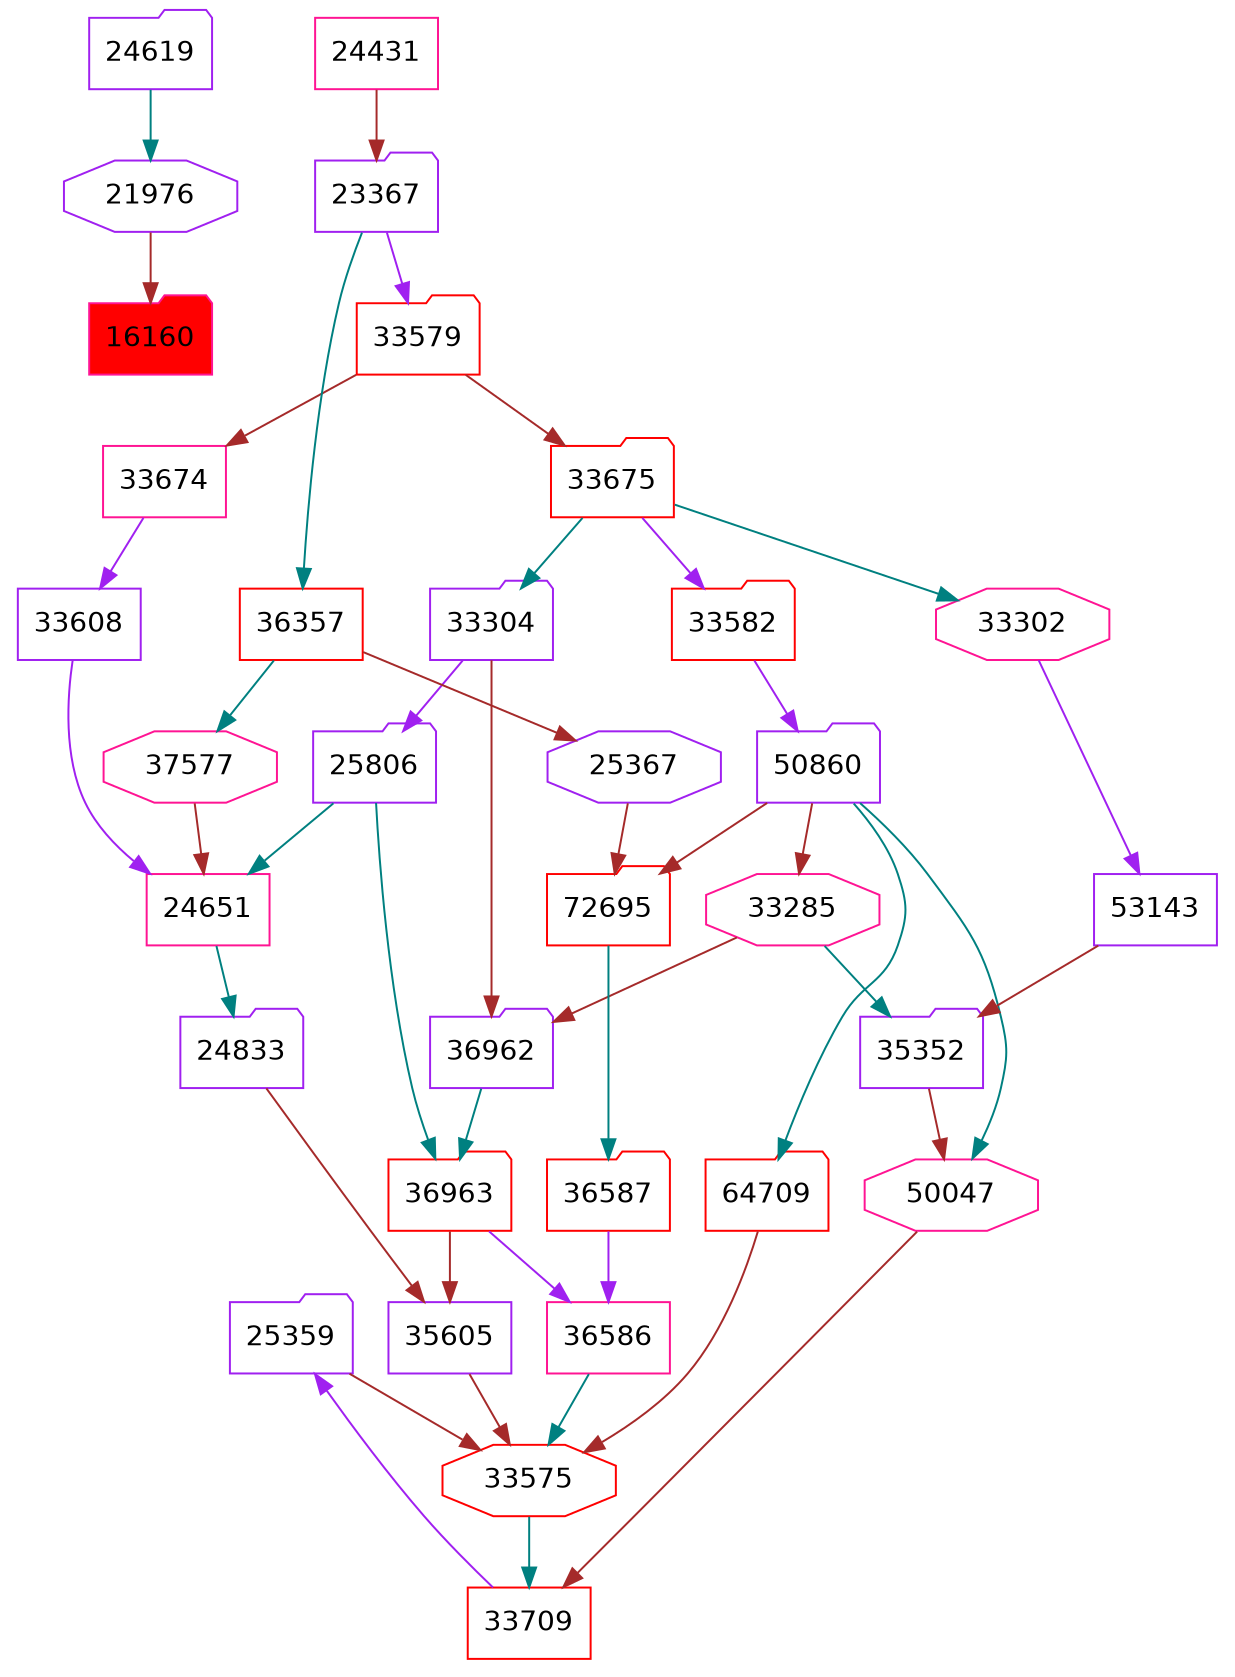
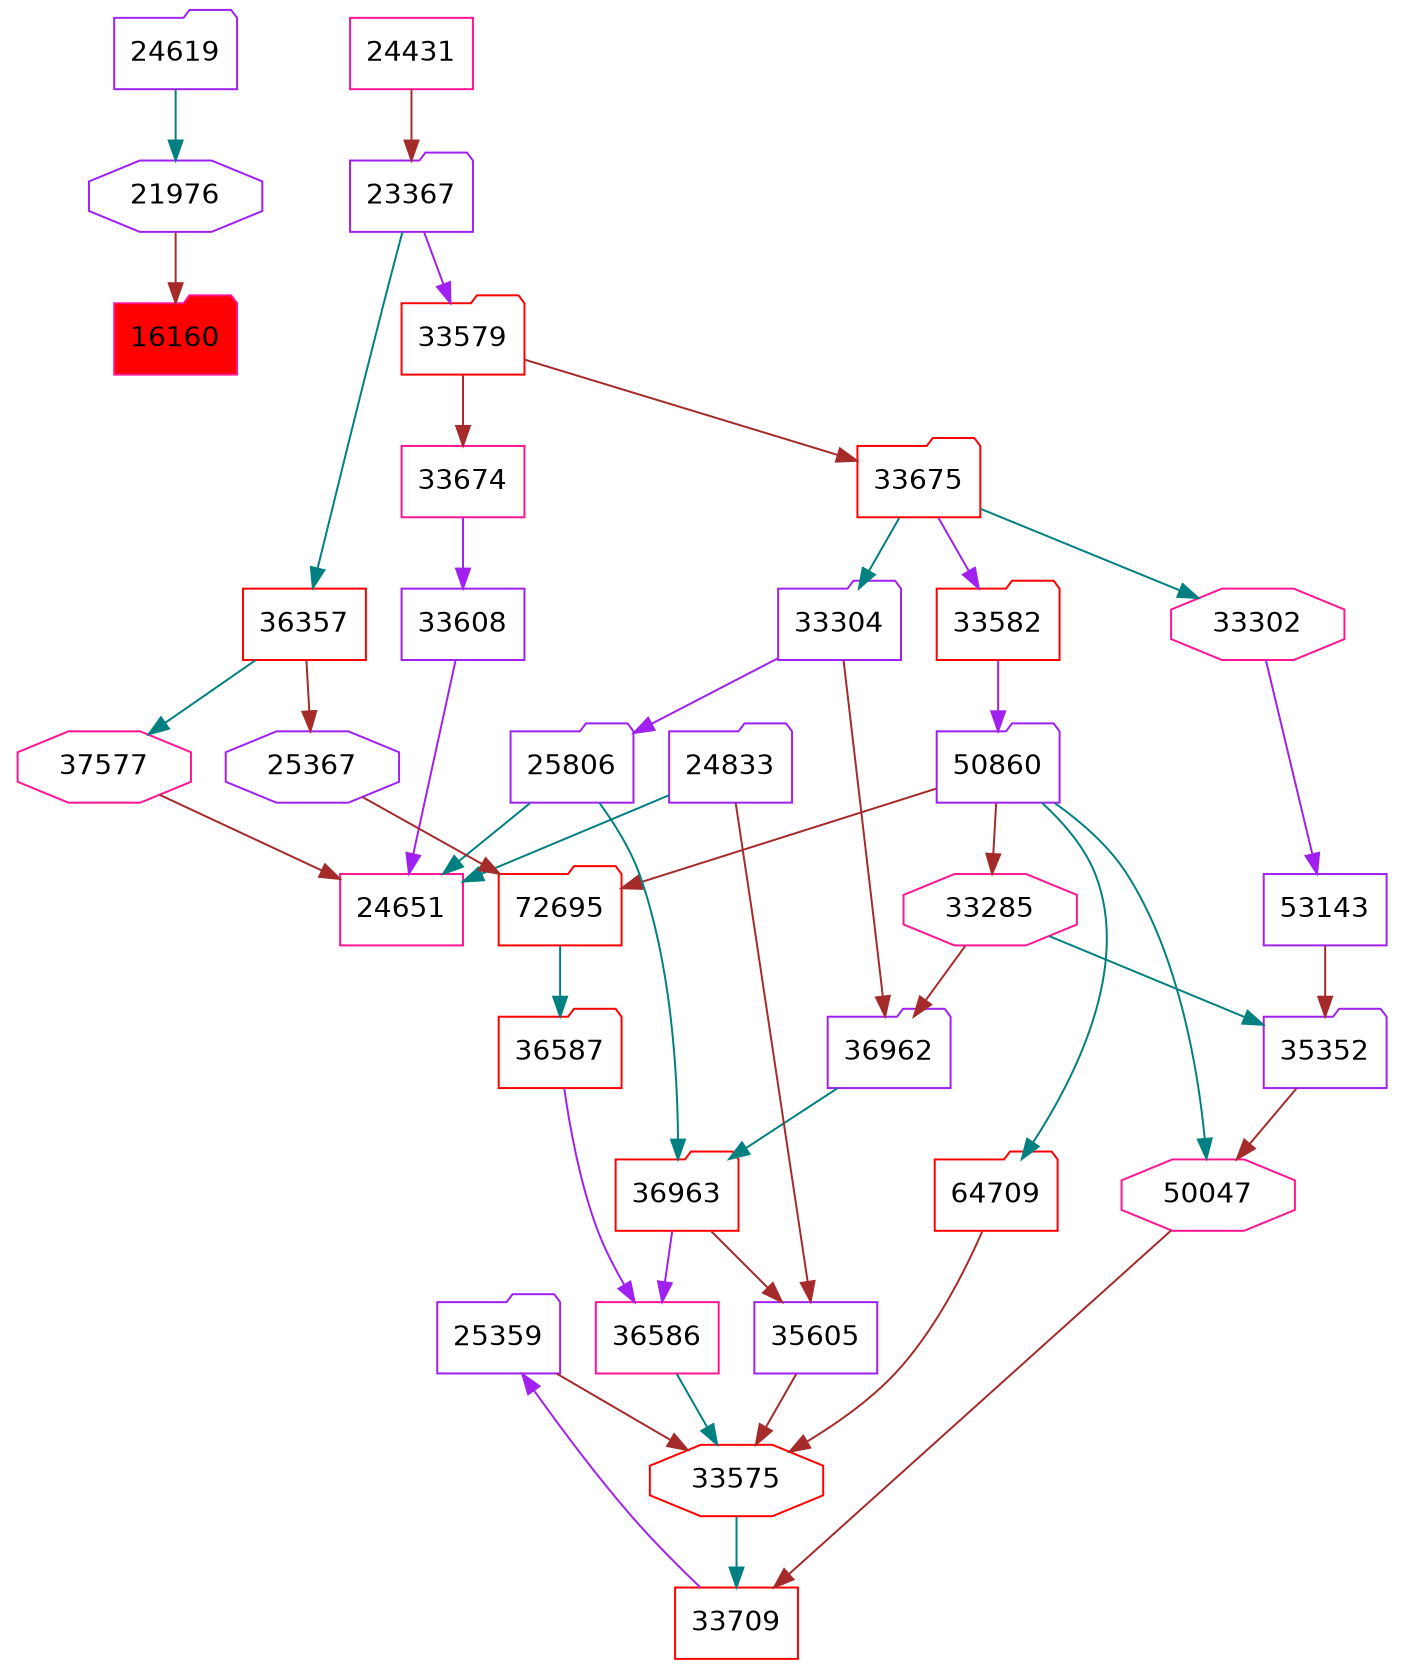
(223, 972) -> (575, 834)
